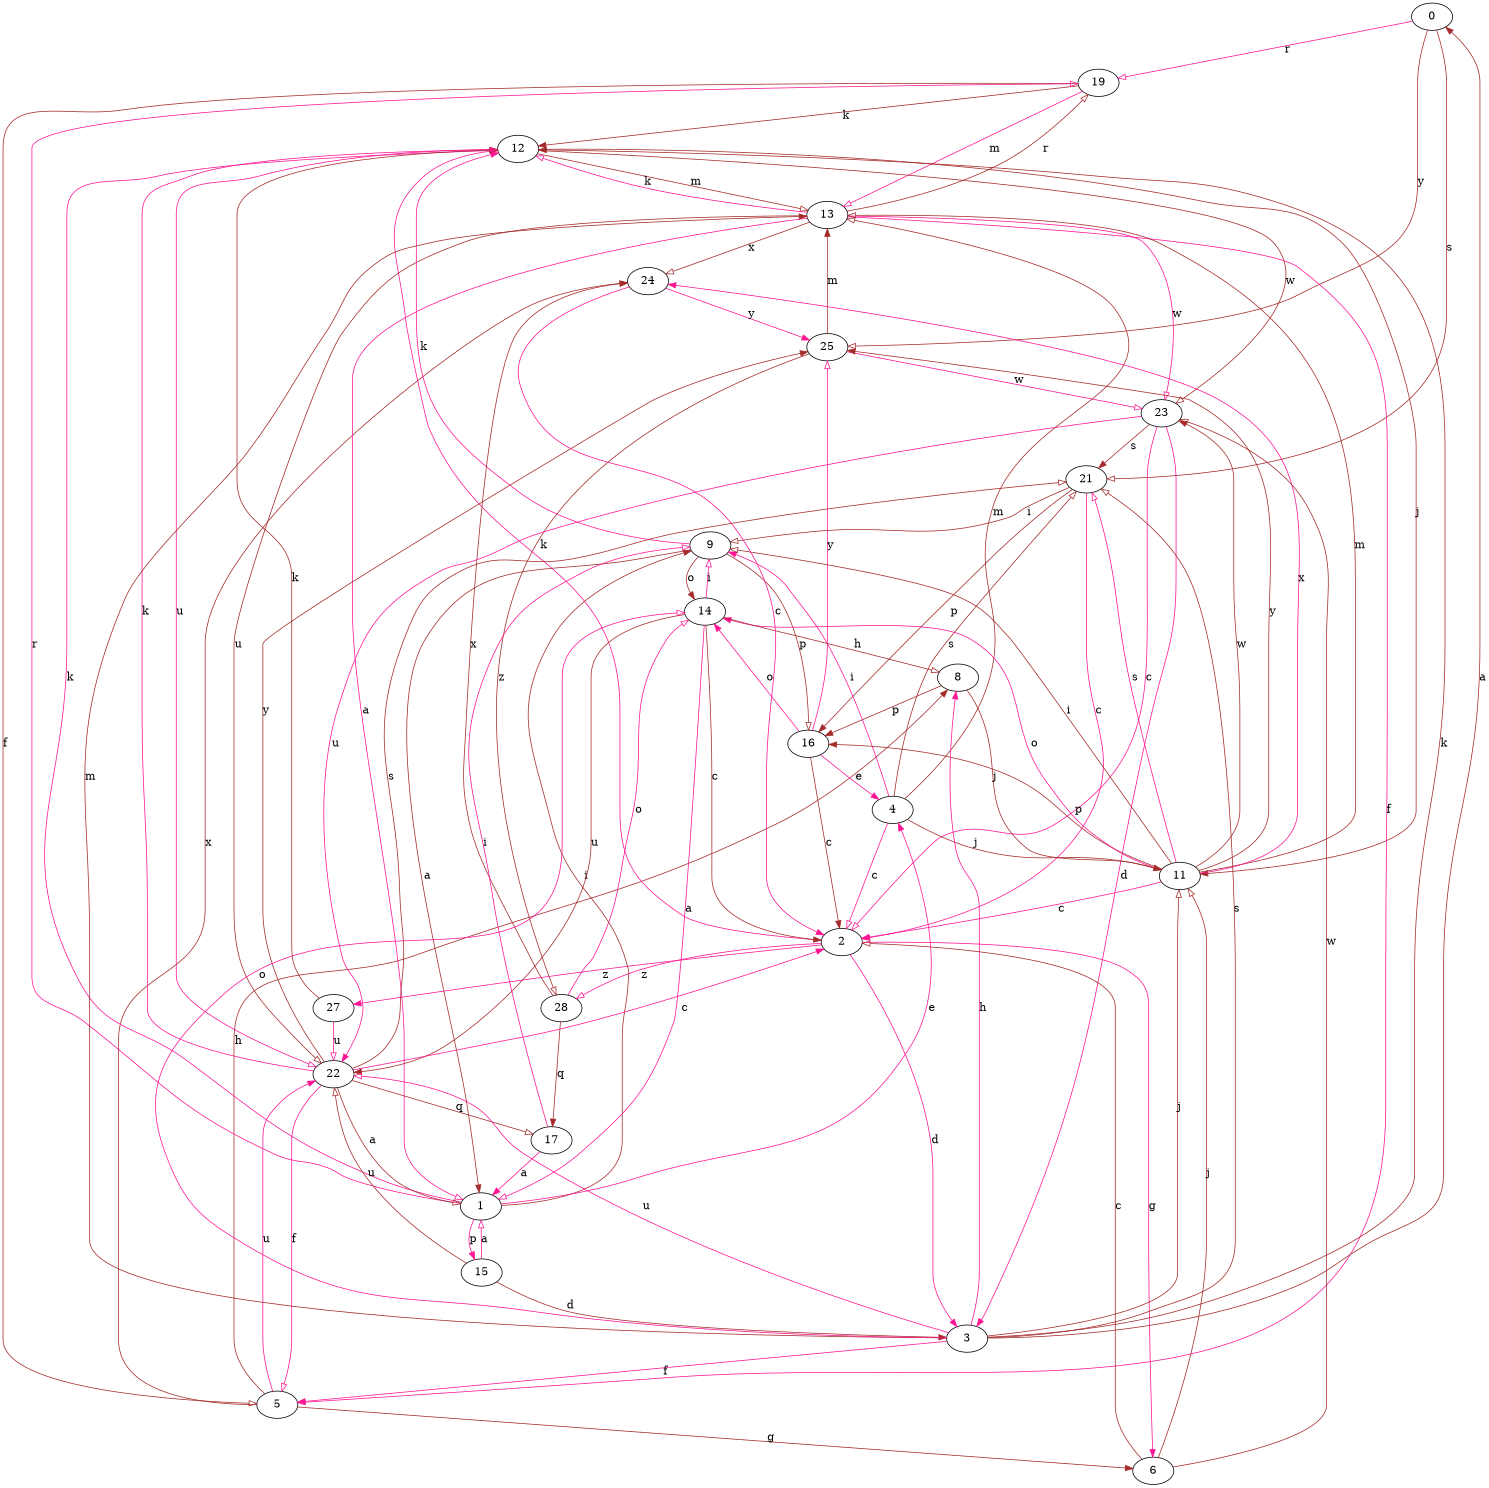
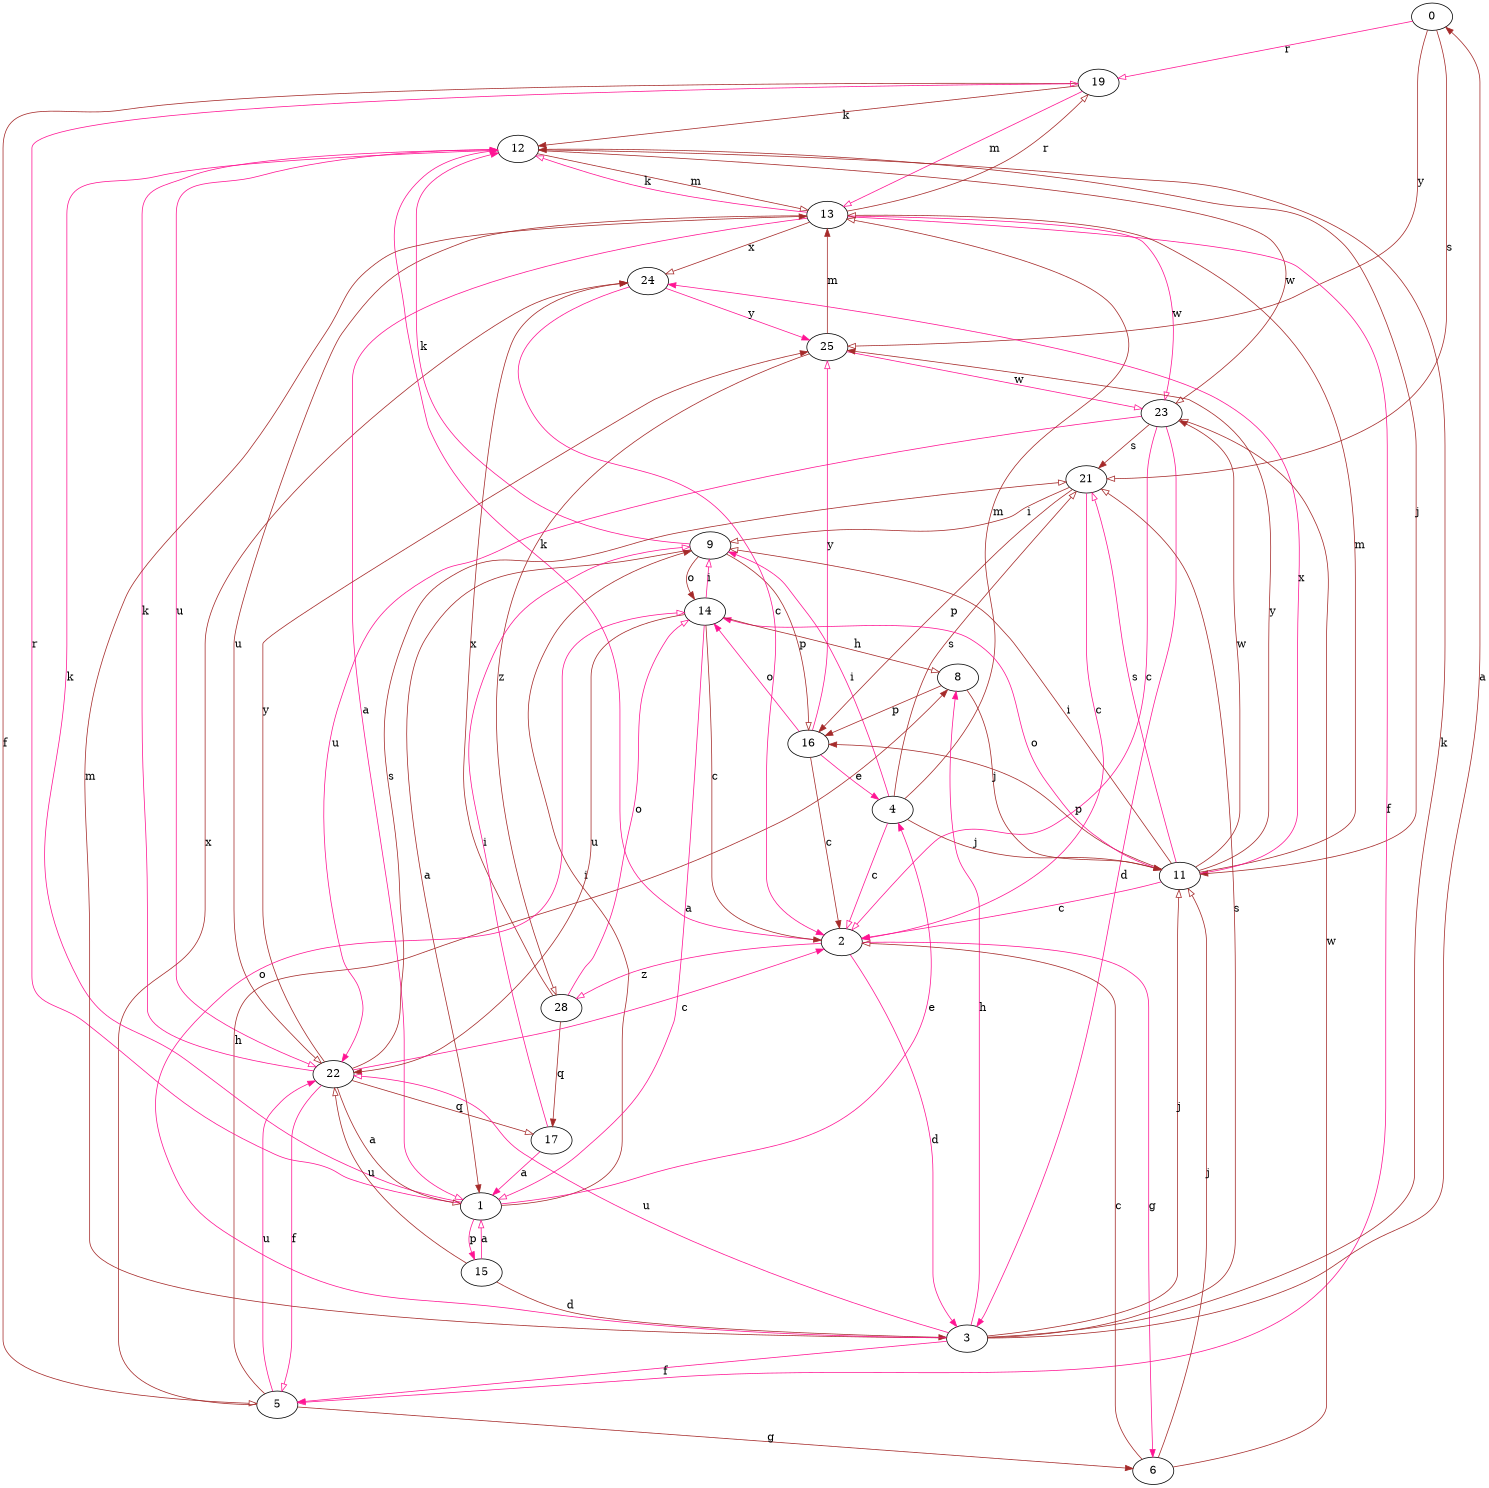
(334, 1008) -> none
